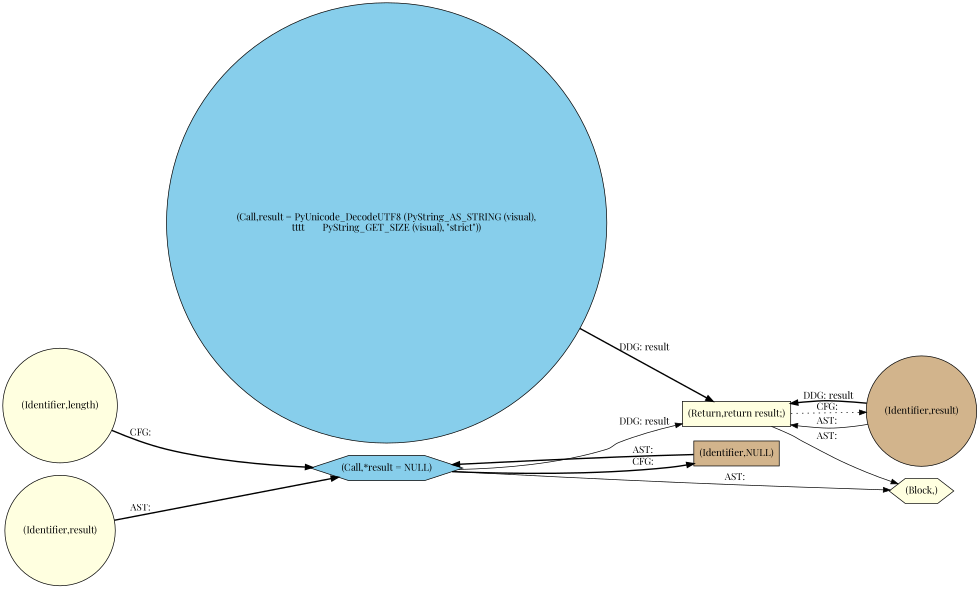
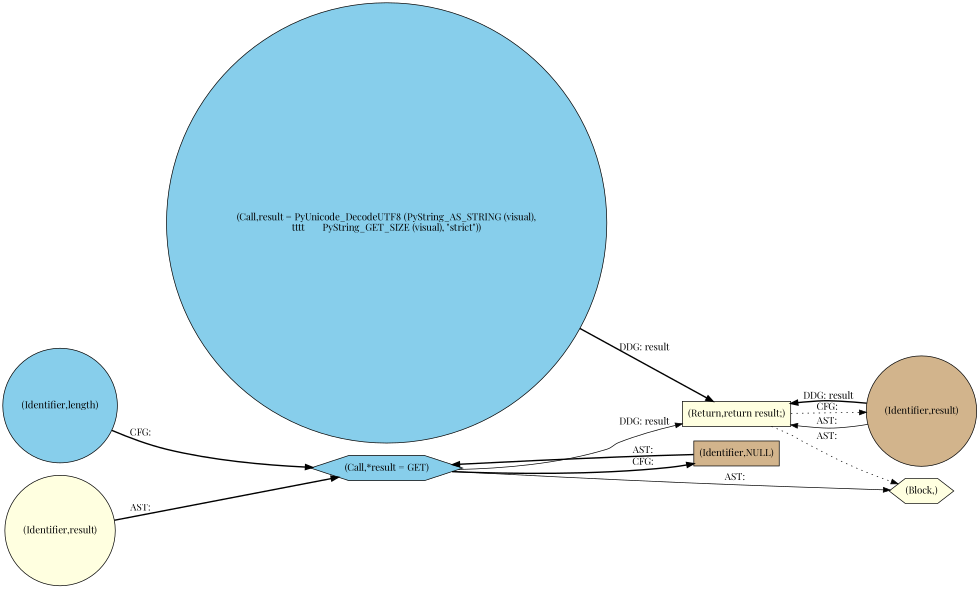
(60, 406) -> (60, 406)
(831, 456) -> (831, 456)
(387, 468) -> (387, 468)
